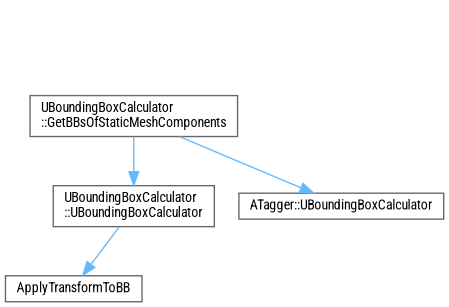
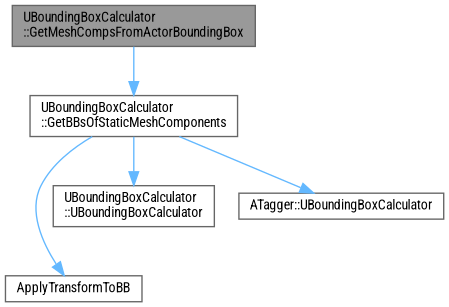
none -> (134, 26)
(105, 246) -> (39, 191)
